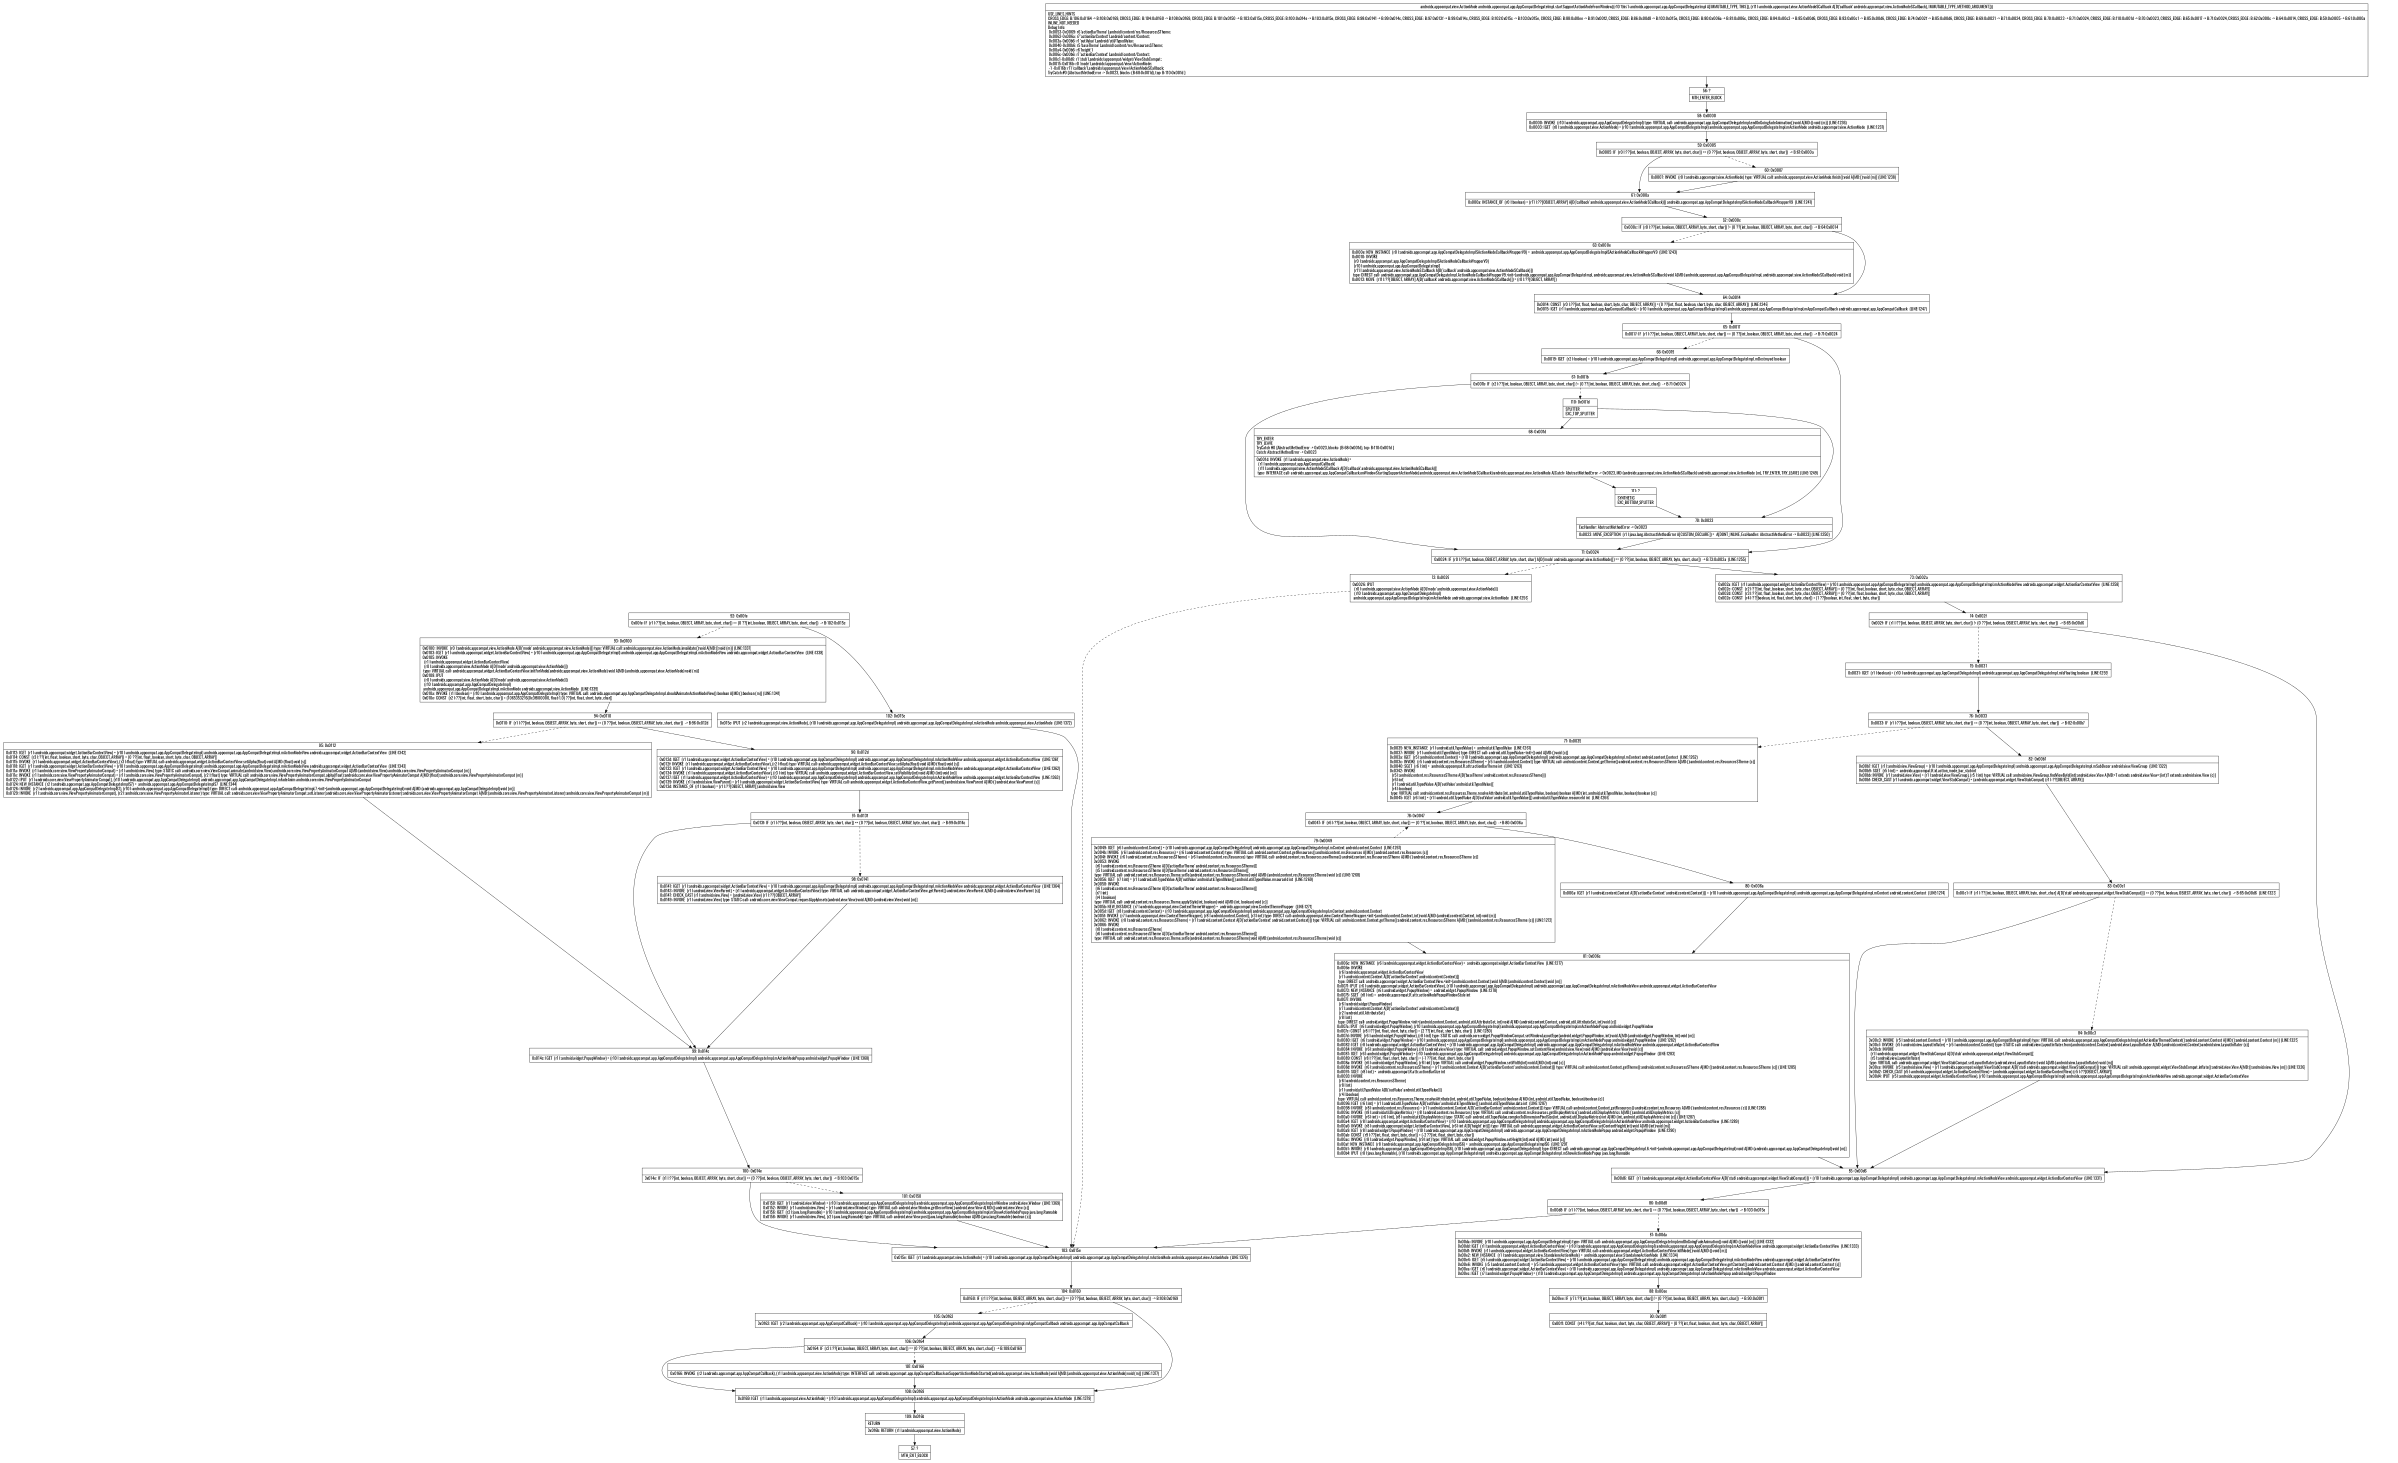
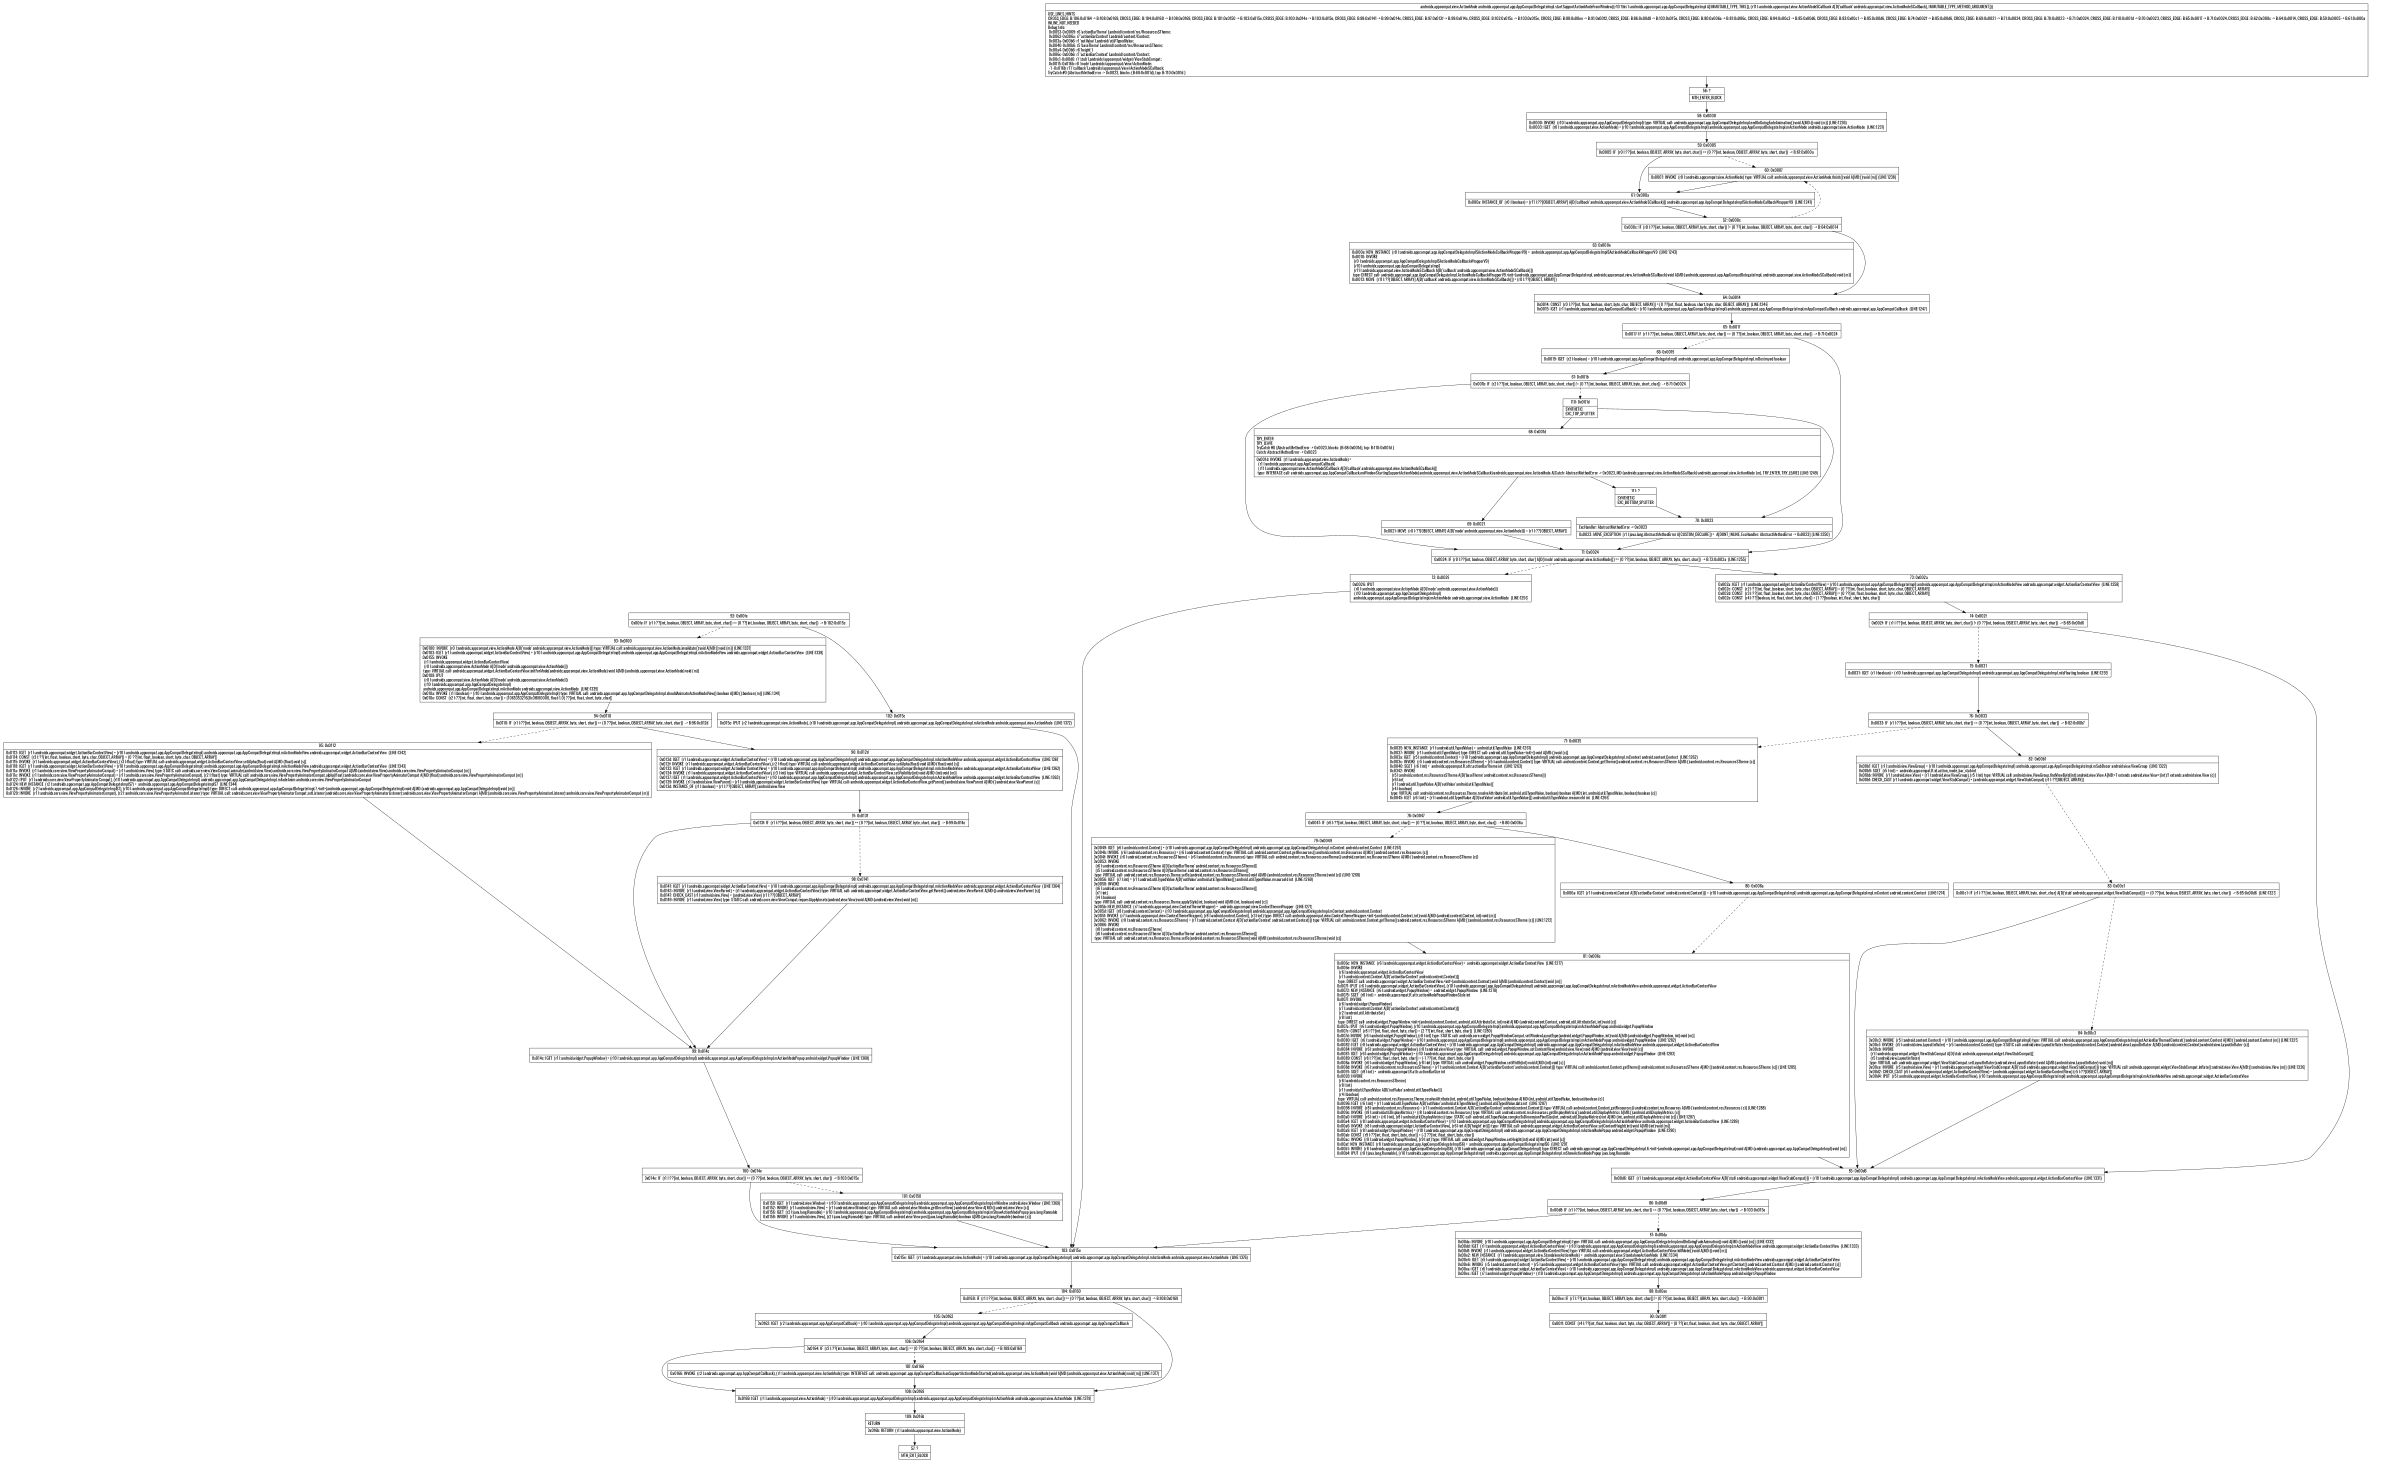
(1691, 236) -> (1818, 206)
(1573, 410) -> (1574, 410)
none -> (1476, 528)
(436, 658) -> (436, 658)
(1083, 812) -> (1083, 812)
(2078, 832) -> (2078, 832)
(1400, 833) -> (1399, 831)
(1721, 924) -> (1721, 924)
